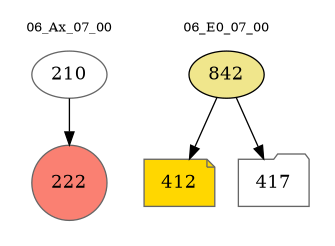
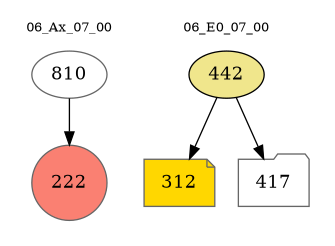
(69, 75) -> (69, 75)
(227, 75) -> (227, 75)
(179, 183) -> (179, 183)
